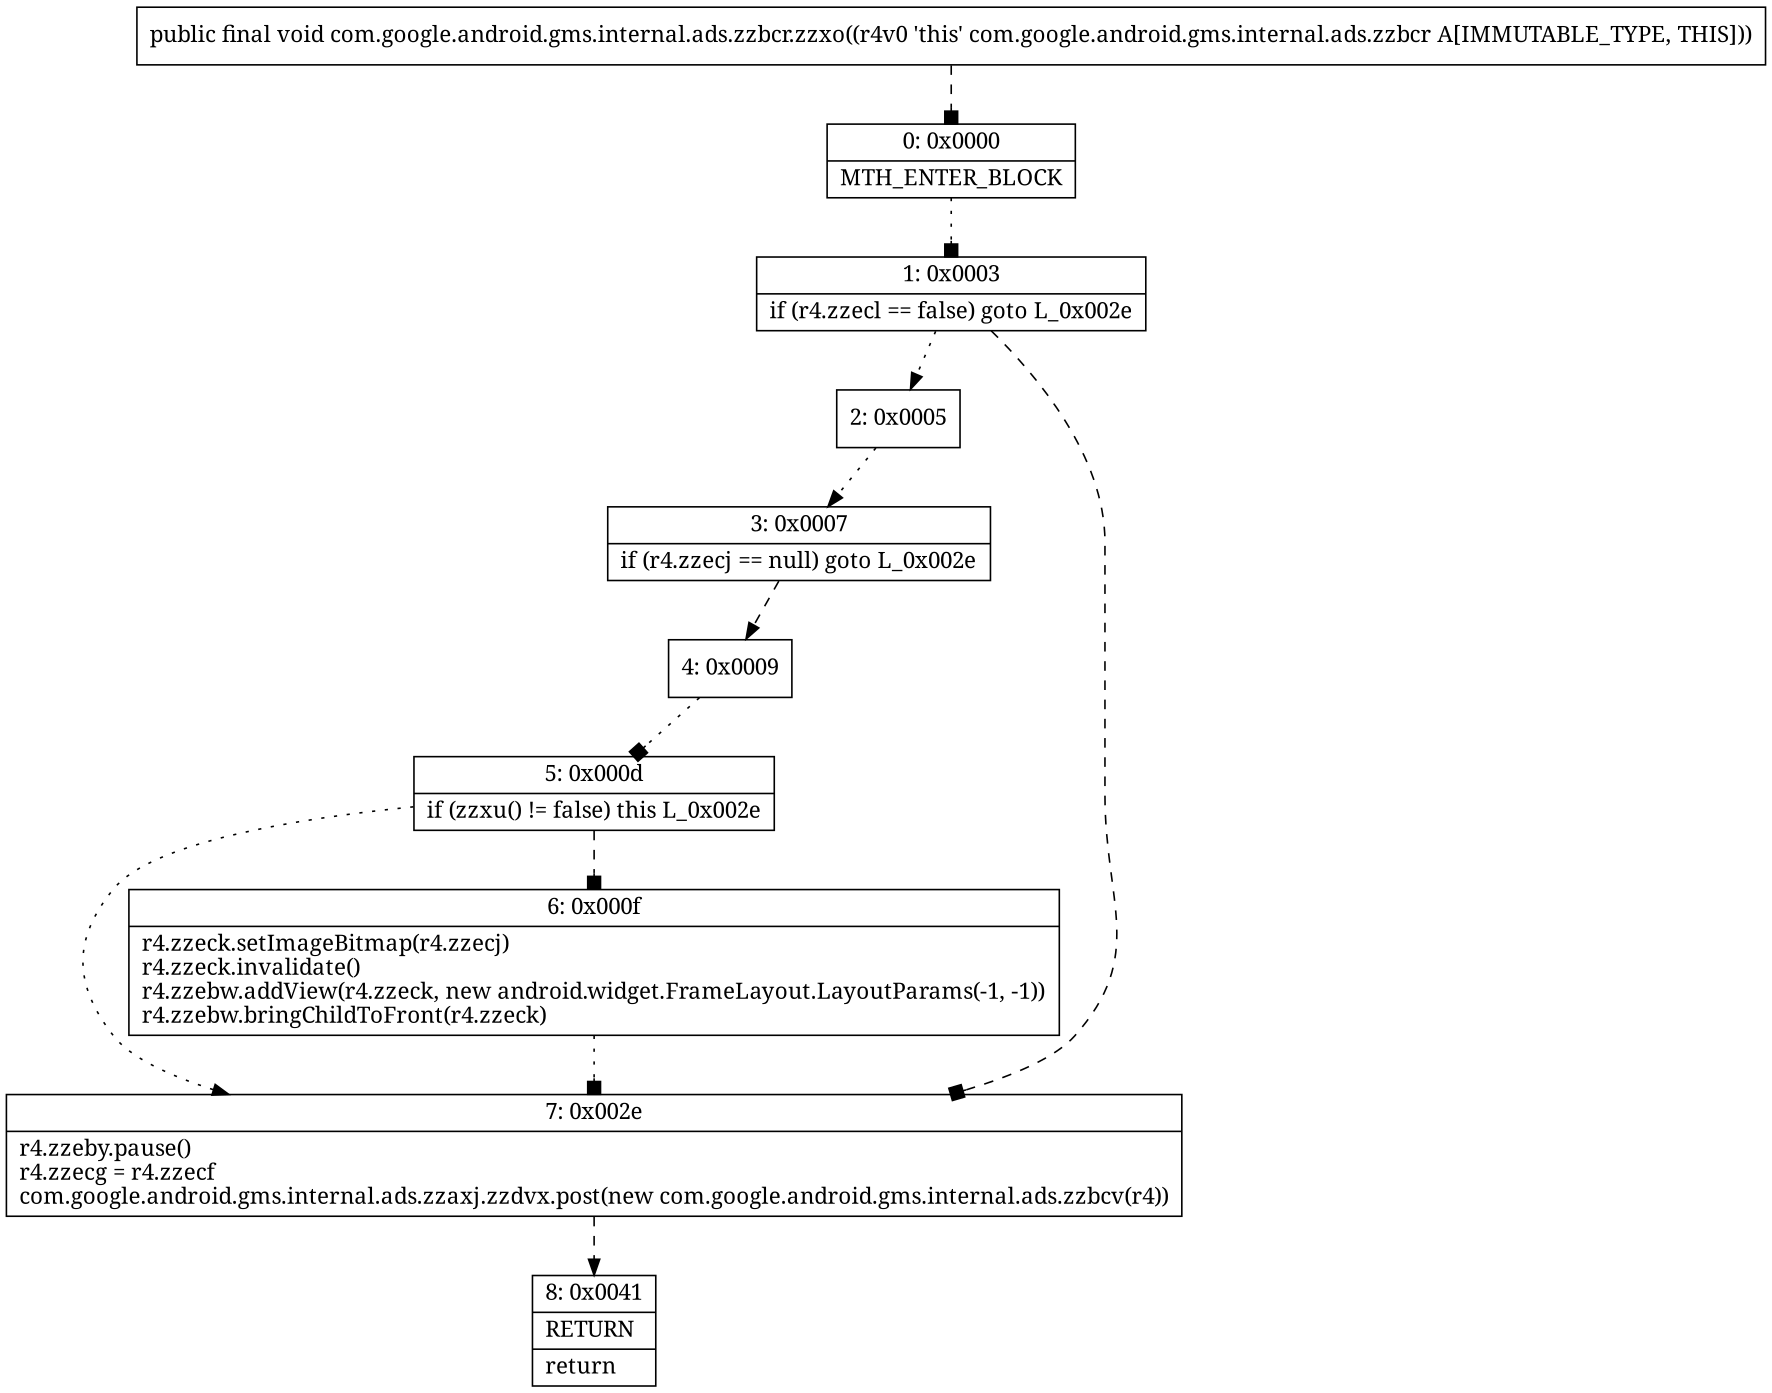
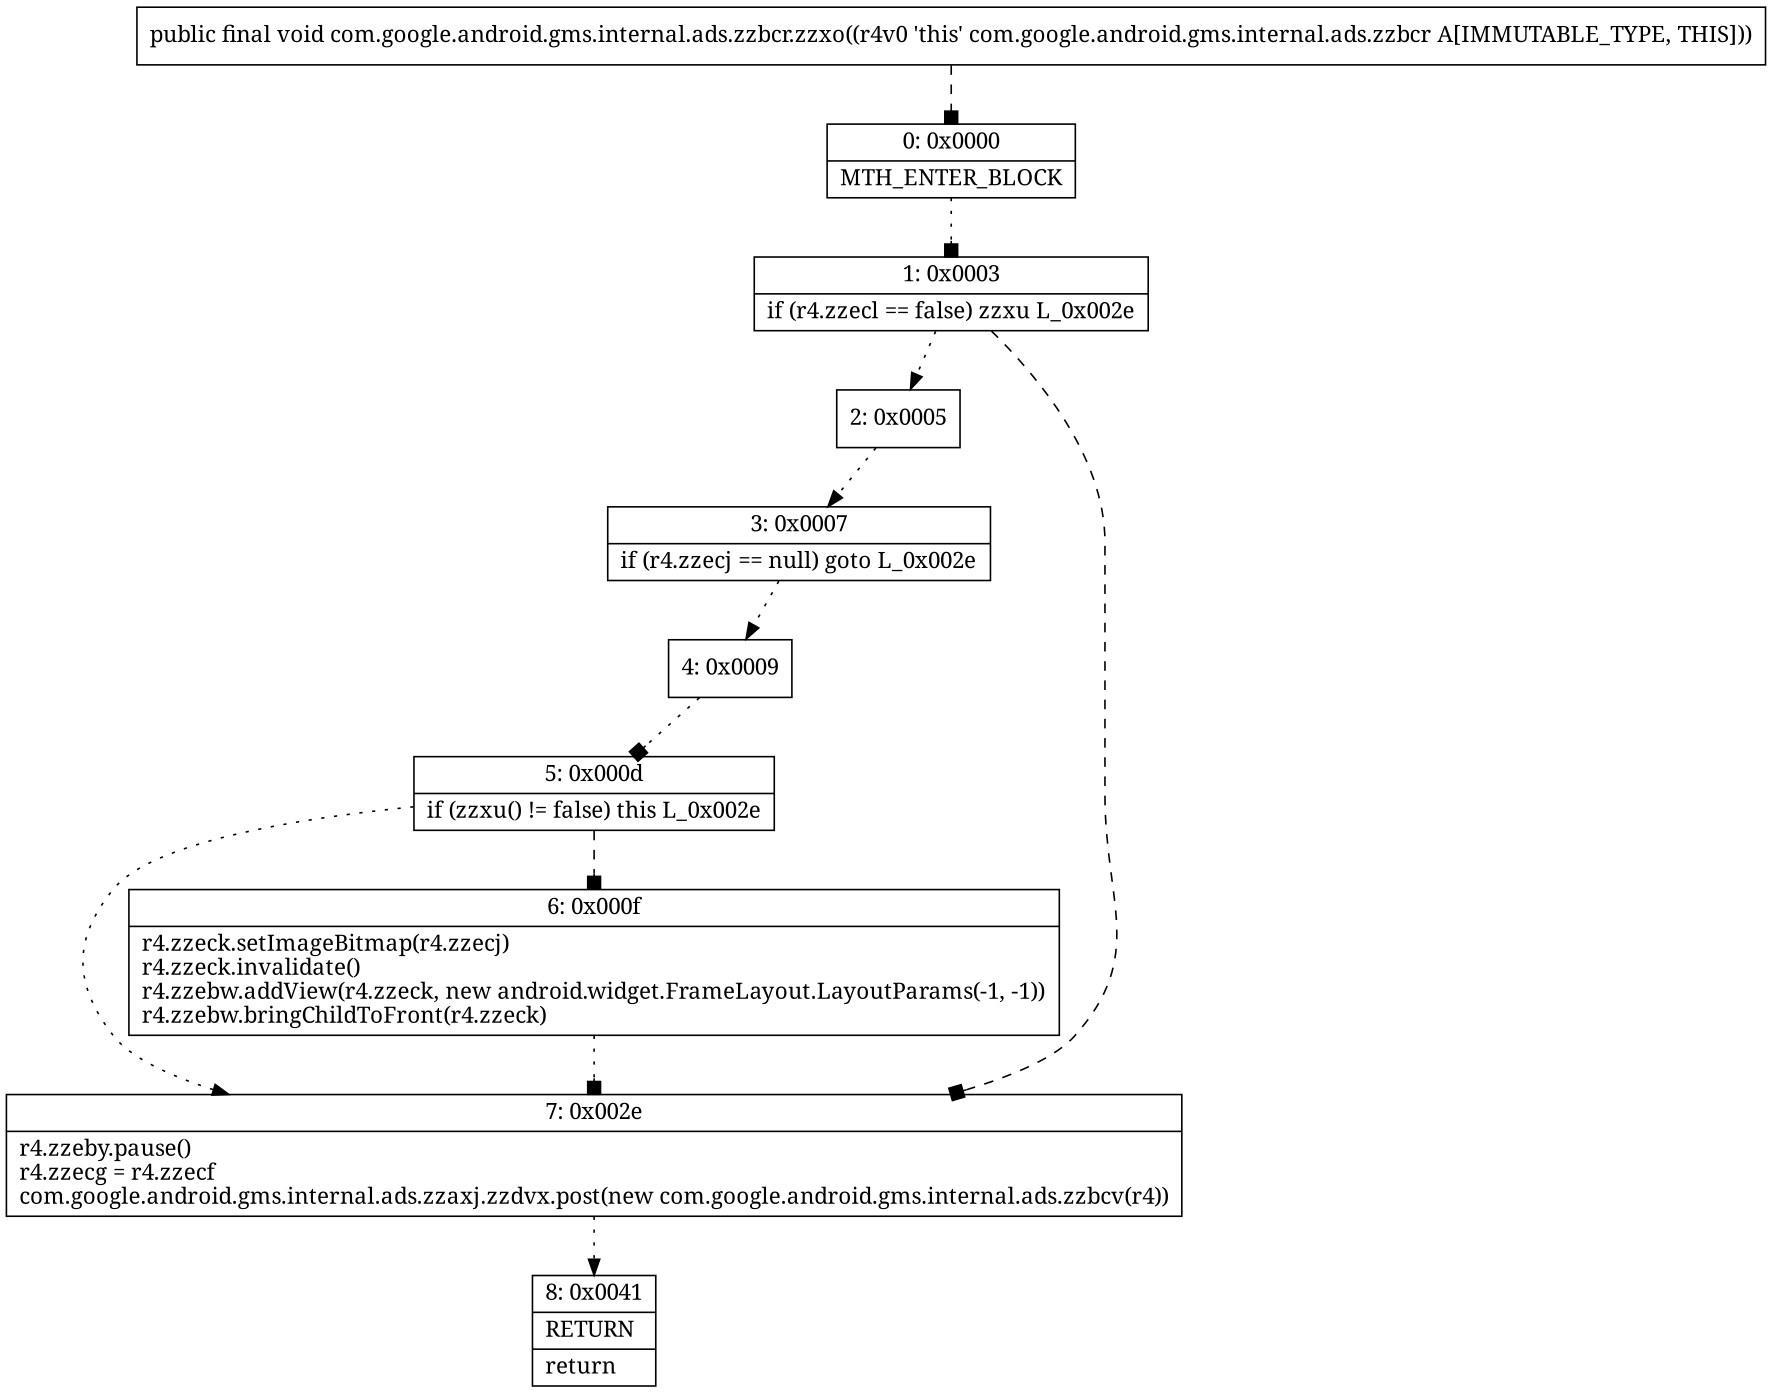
(951, 311) -> (951, 311)
(766, 603) -> (766, 603)
(594, 1238) -> (594, 1238)
